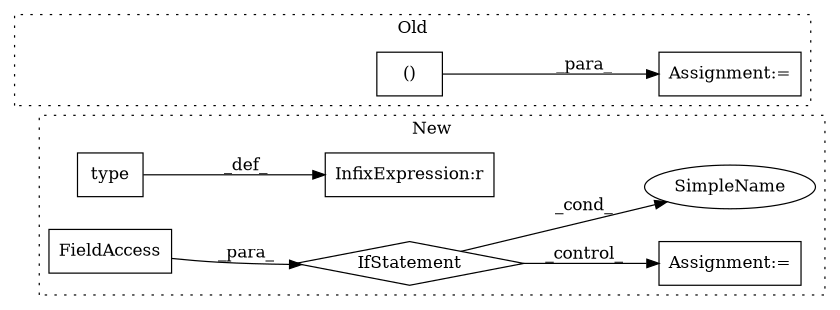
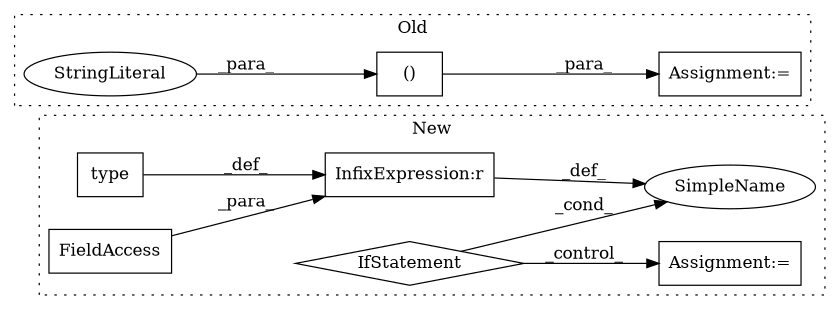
none -> (110, 74)
none -> (564, 181)
(231, 263) -> (242, 218)
